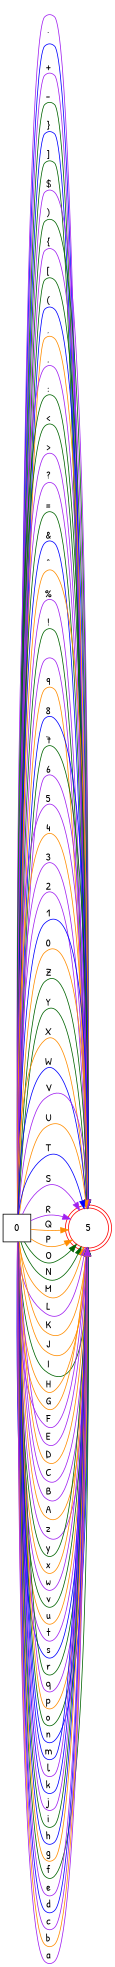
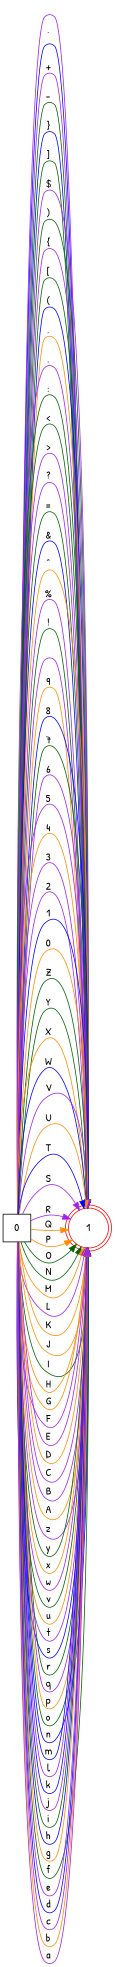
(88, 1228) -> (88, 1228)
